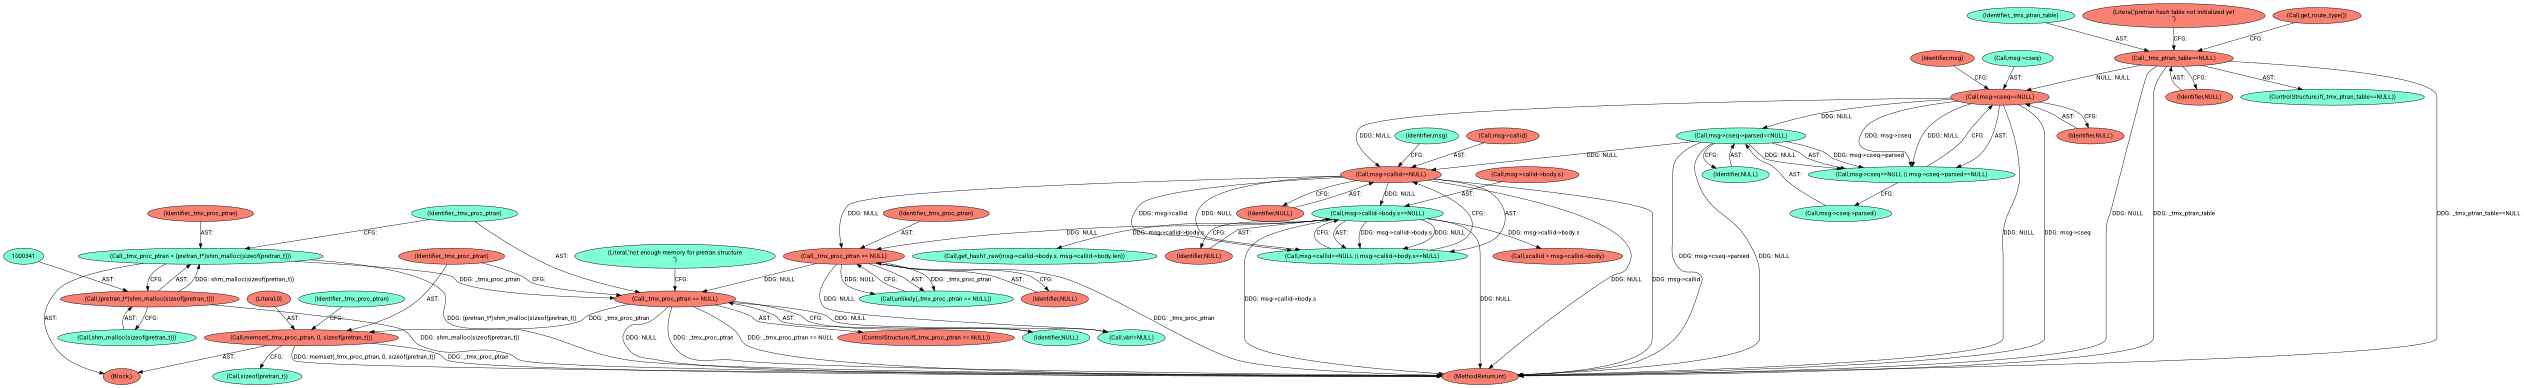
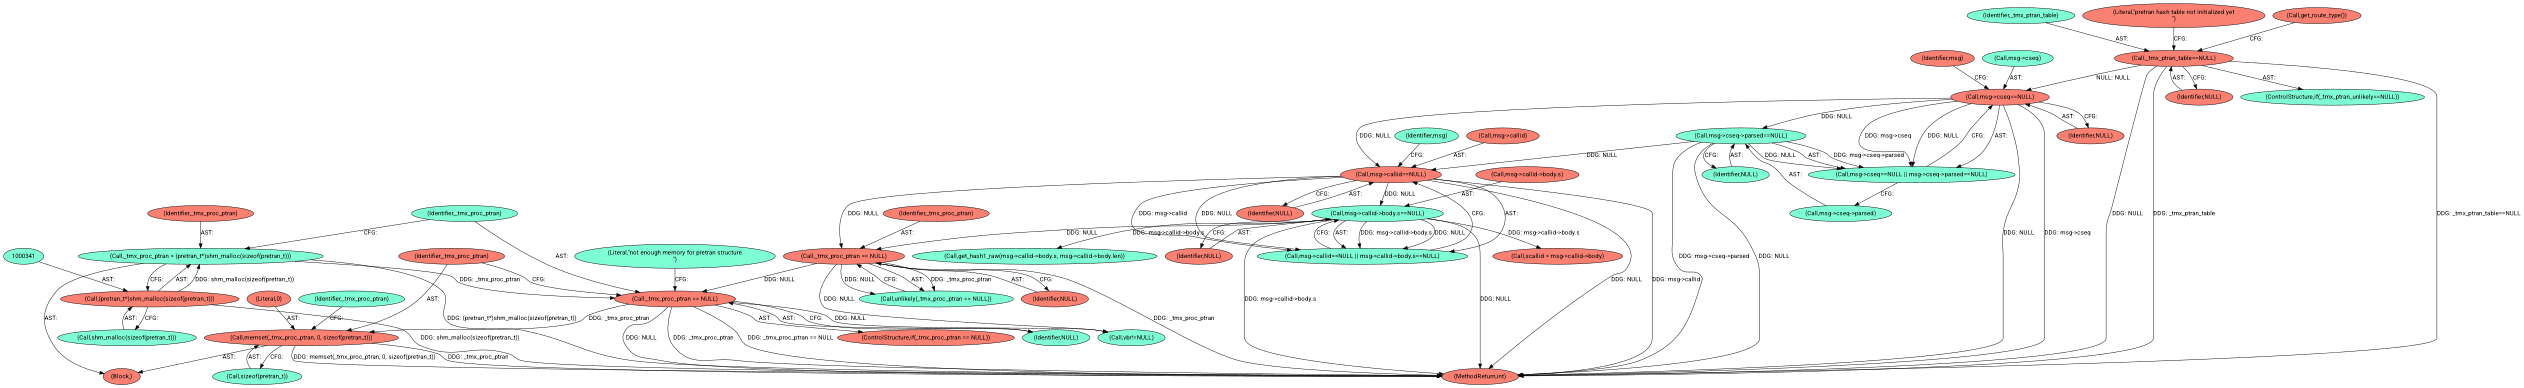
(2333, 97) -> (2333, 97)
none -> (247, 357)
